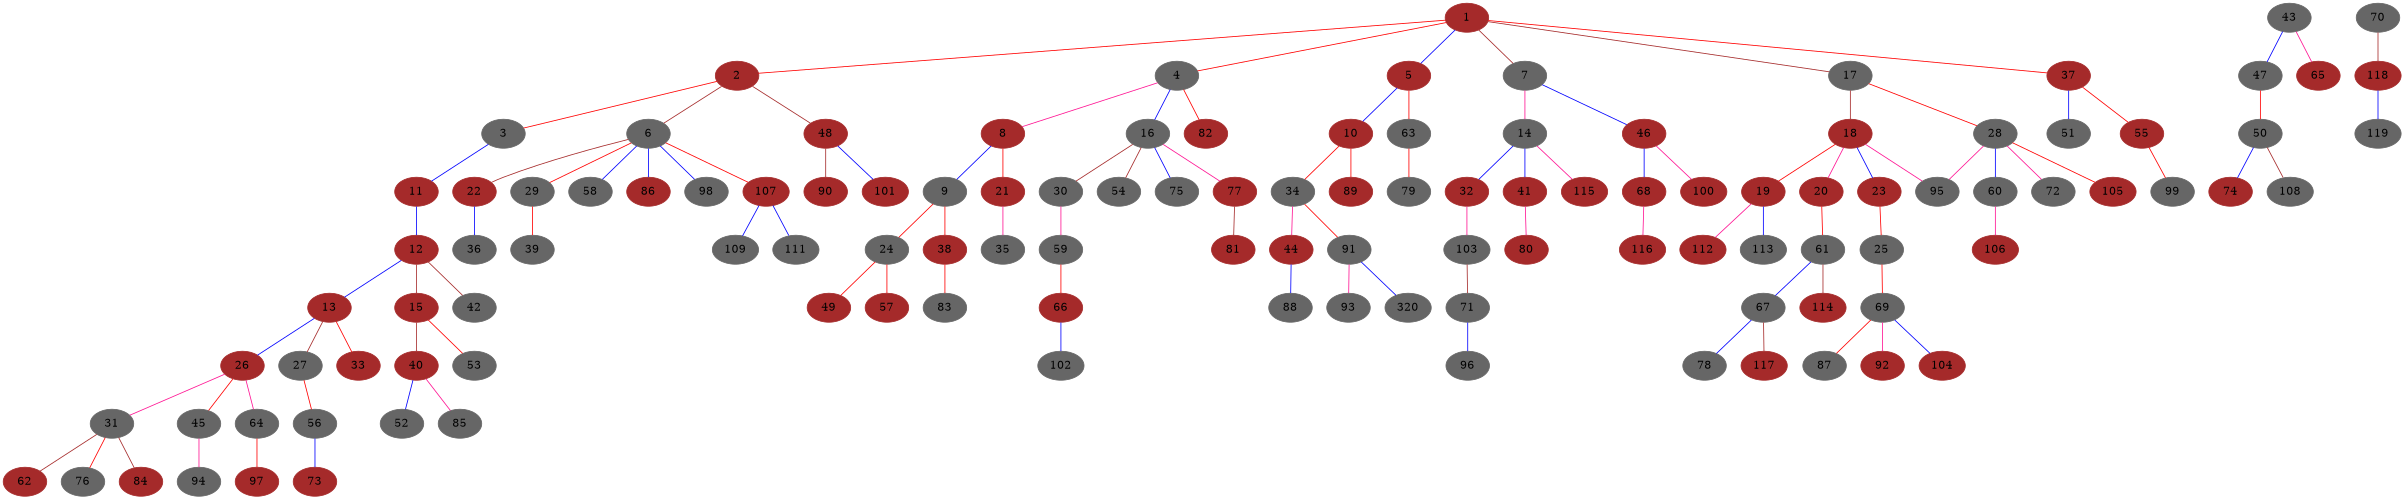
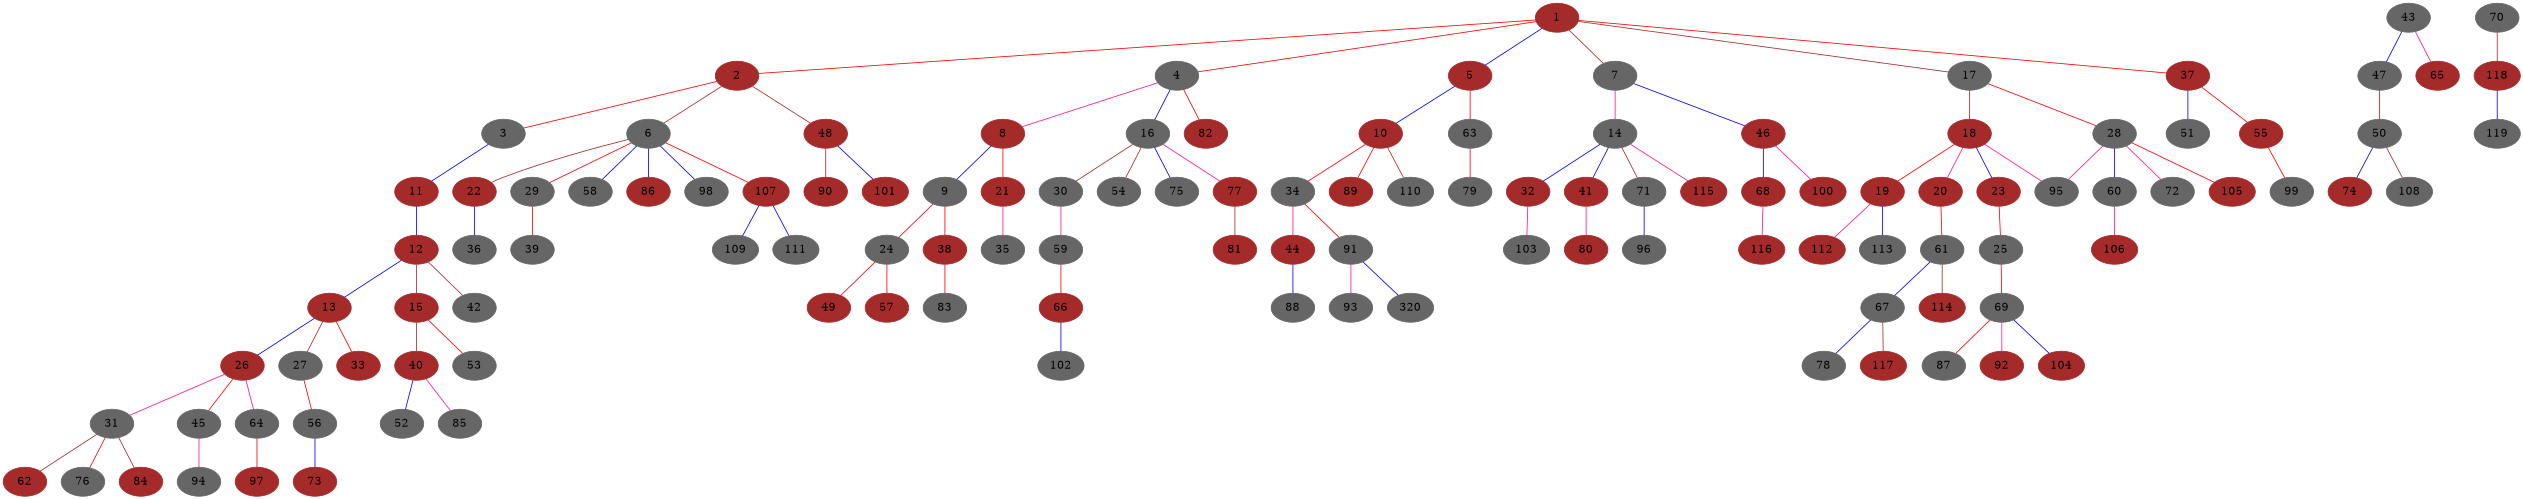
none -> (1411, 192)
(1467, 279) -> (1630, 163)
